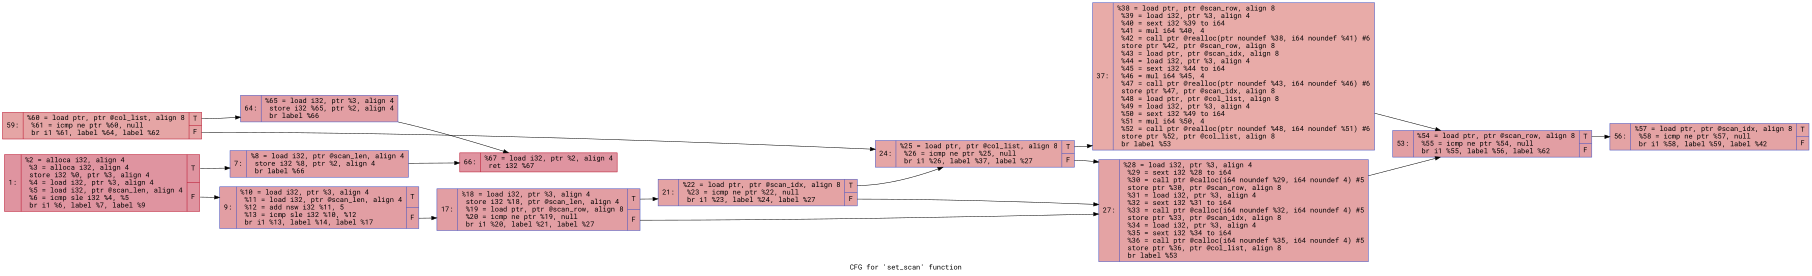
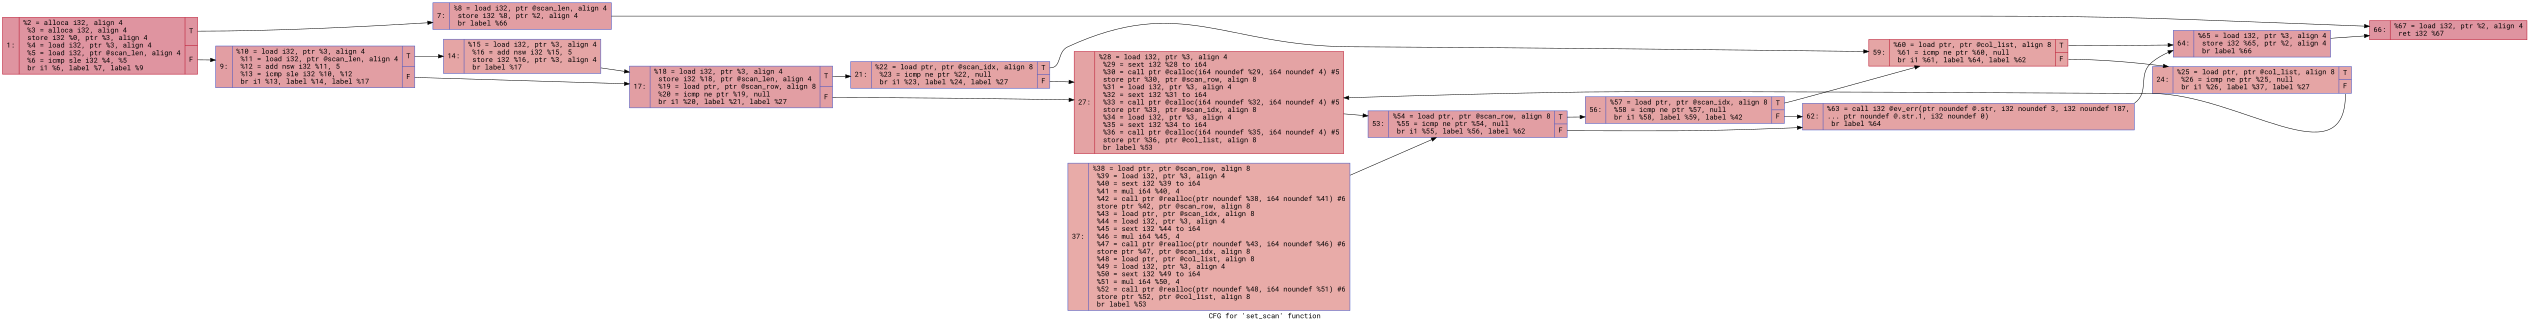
none -> (522, 56)
none -> (1850, 85)
none -> (1968, 117)
(1081, 147) -> none
(898, 181) -> (1448, 47)
(1234, 211) -> (1209, 103)
